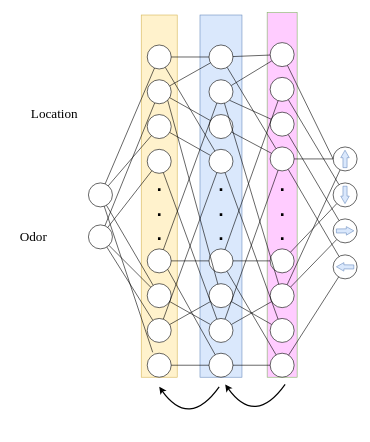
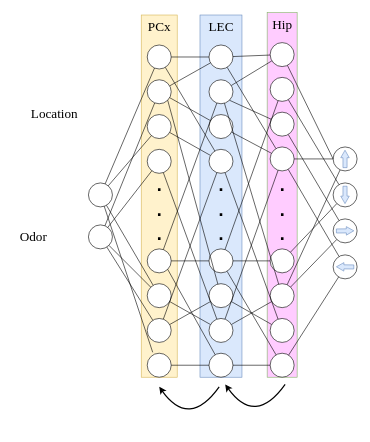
none -> (282, 24)
none -> (159, 27)
none -> (221, 27)
